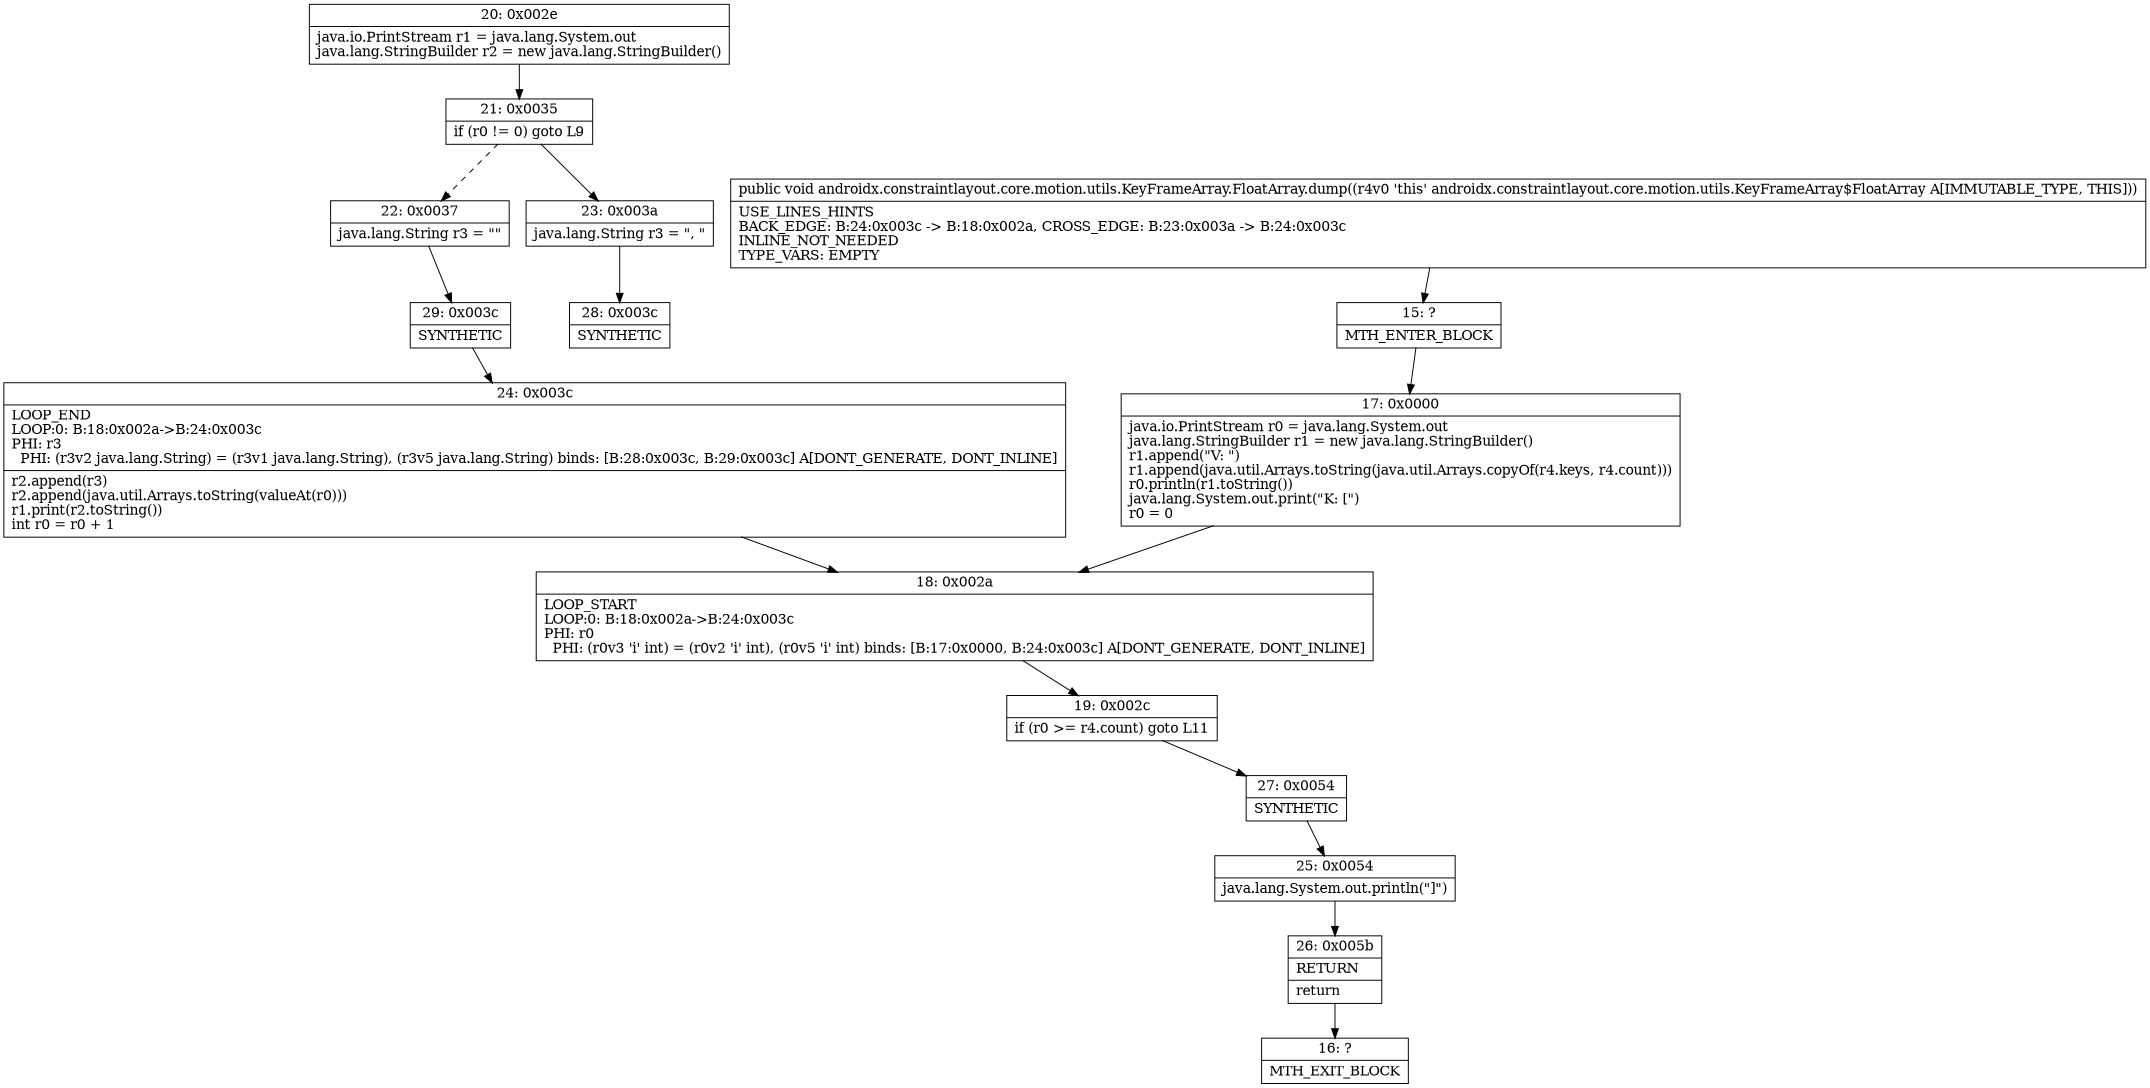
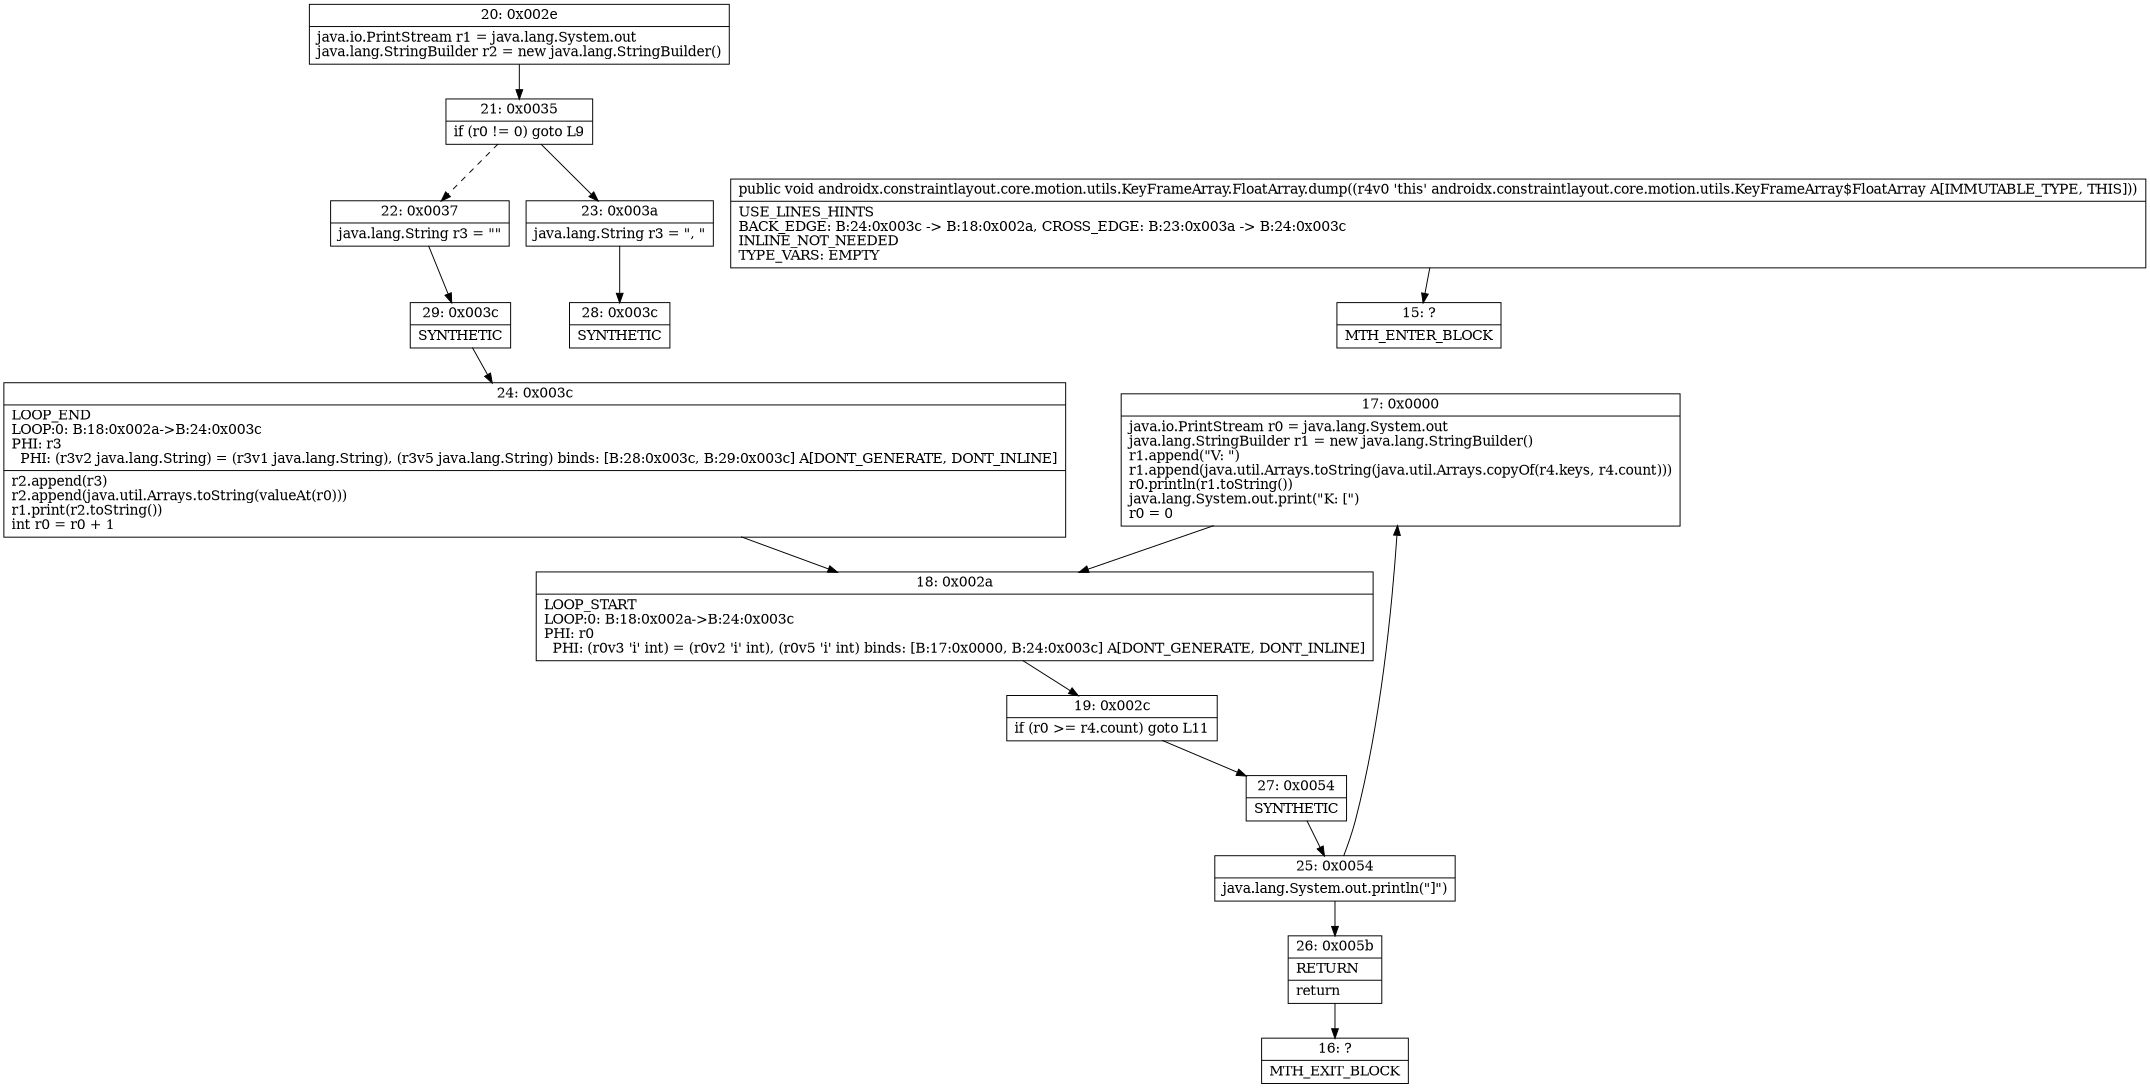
(1413, 366) -> (1380, 697)
